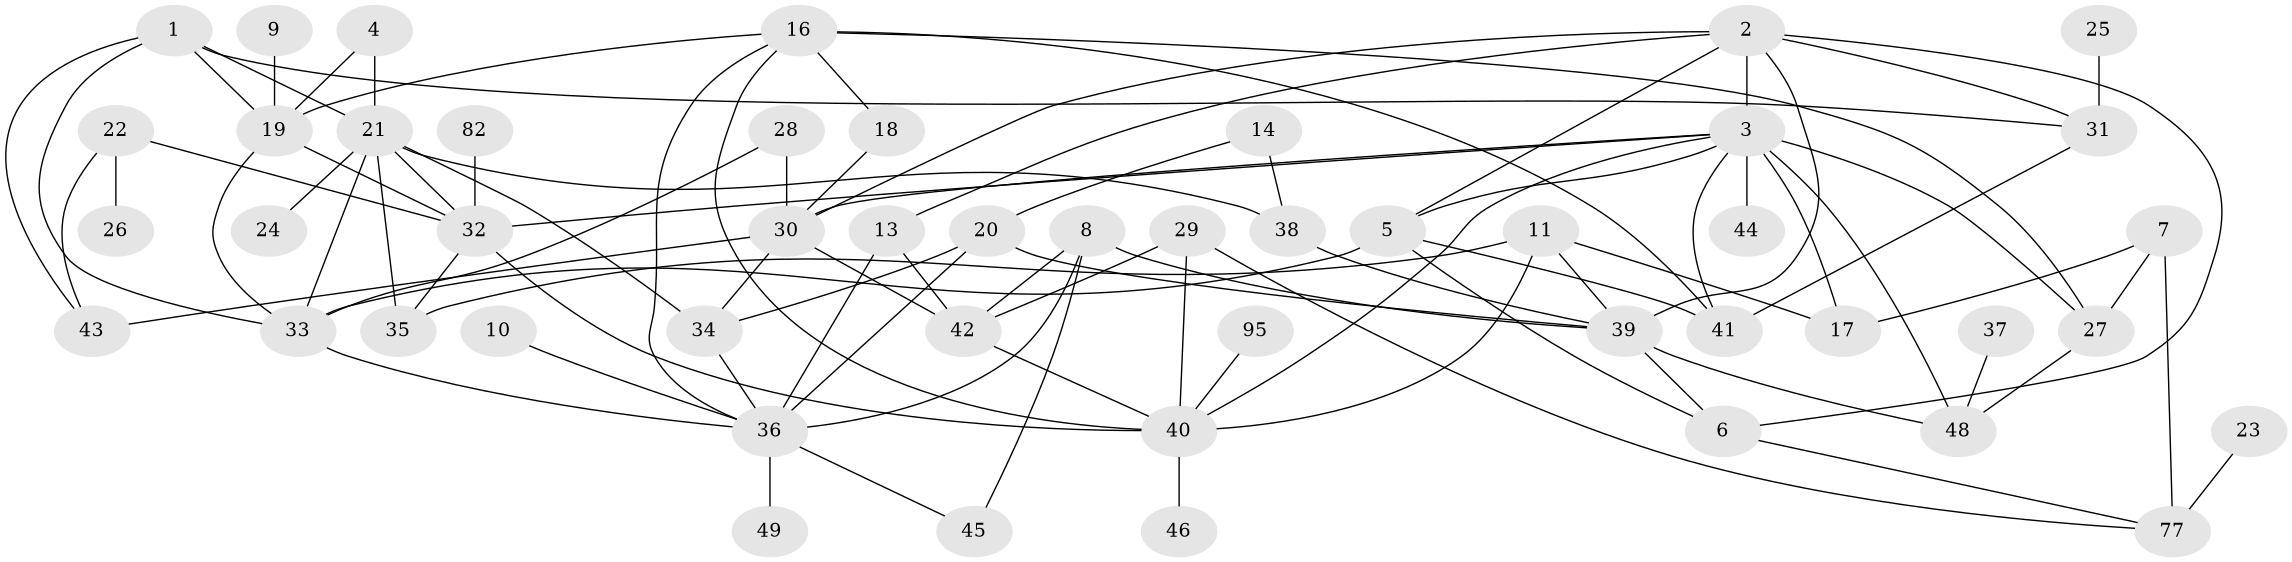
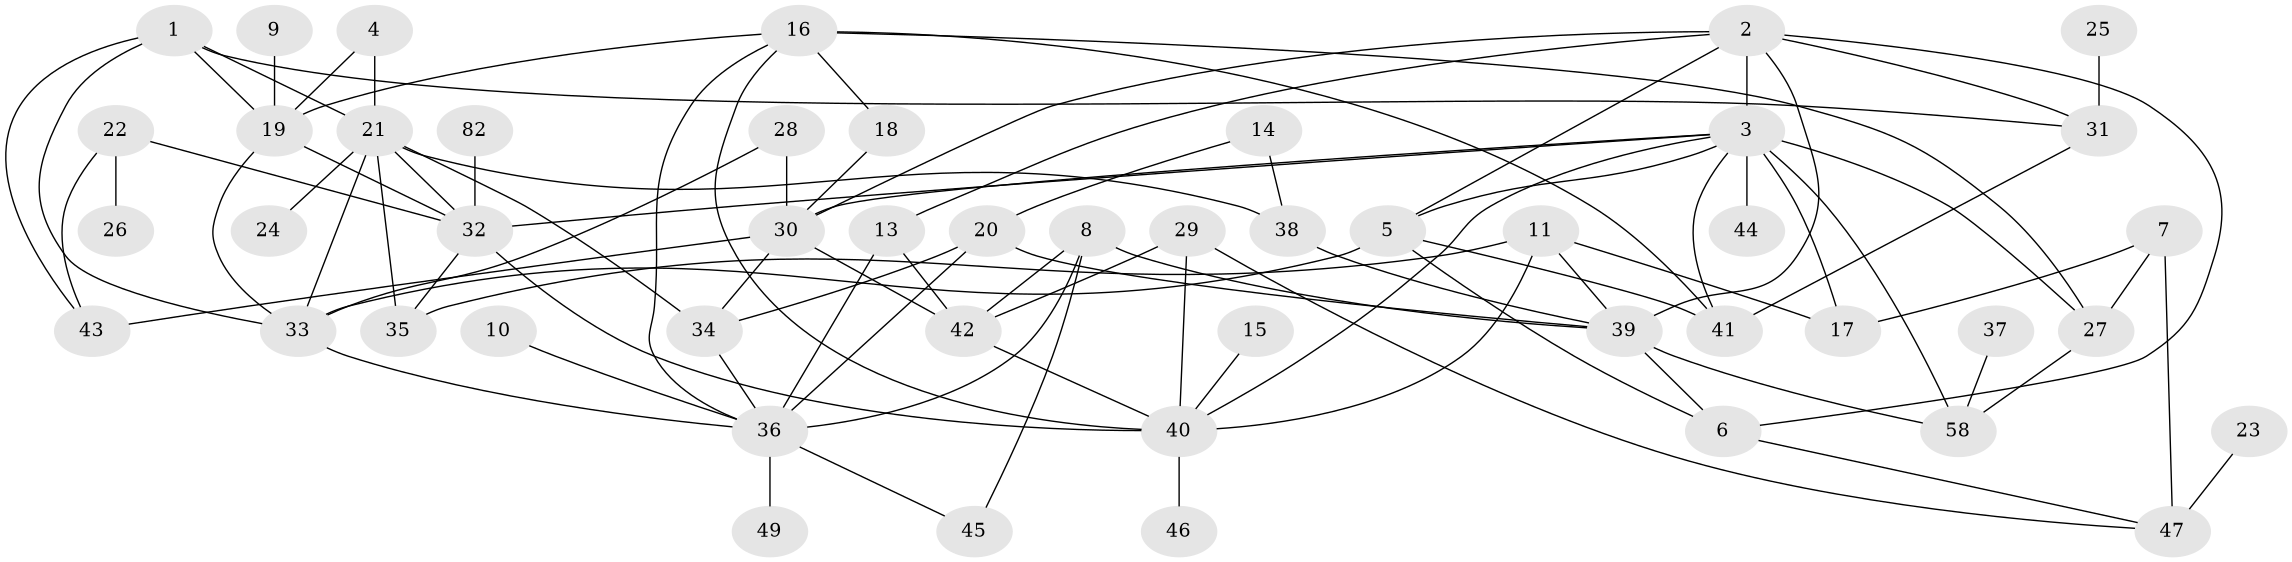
(1256, 331) -> (1256, 331)
(1958, 431) -> (1958, 431)
(2173, 532) -> (2173, 532)
